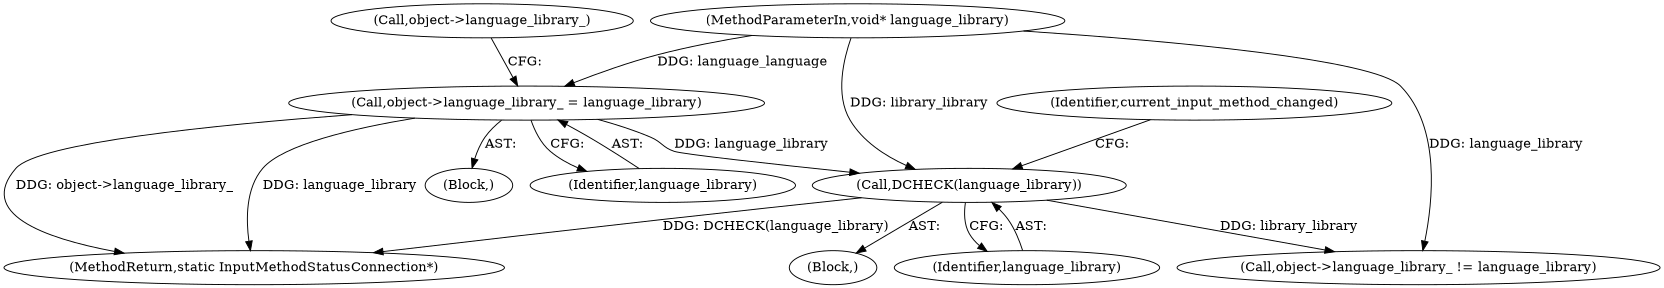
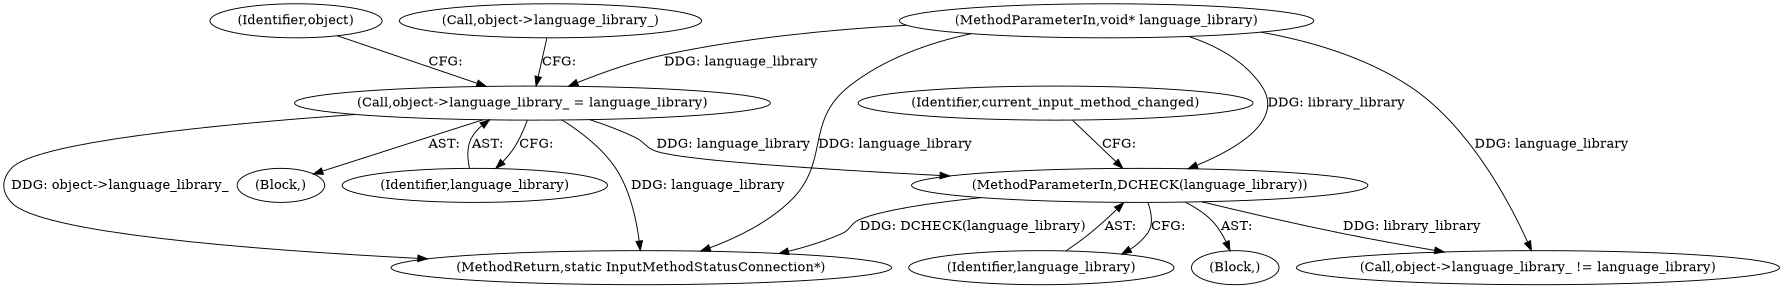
none -> (296, 21)
(743, 62) -> (741, 62)
none -> (823, 123)
(969, 185) -> (1140, 185)
